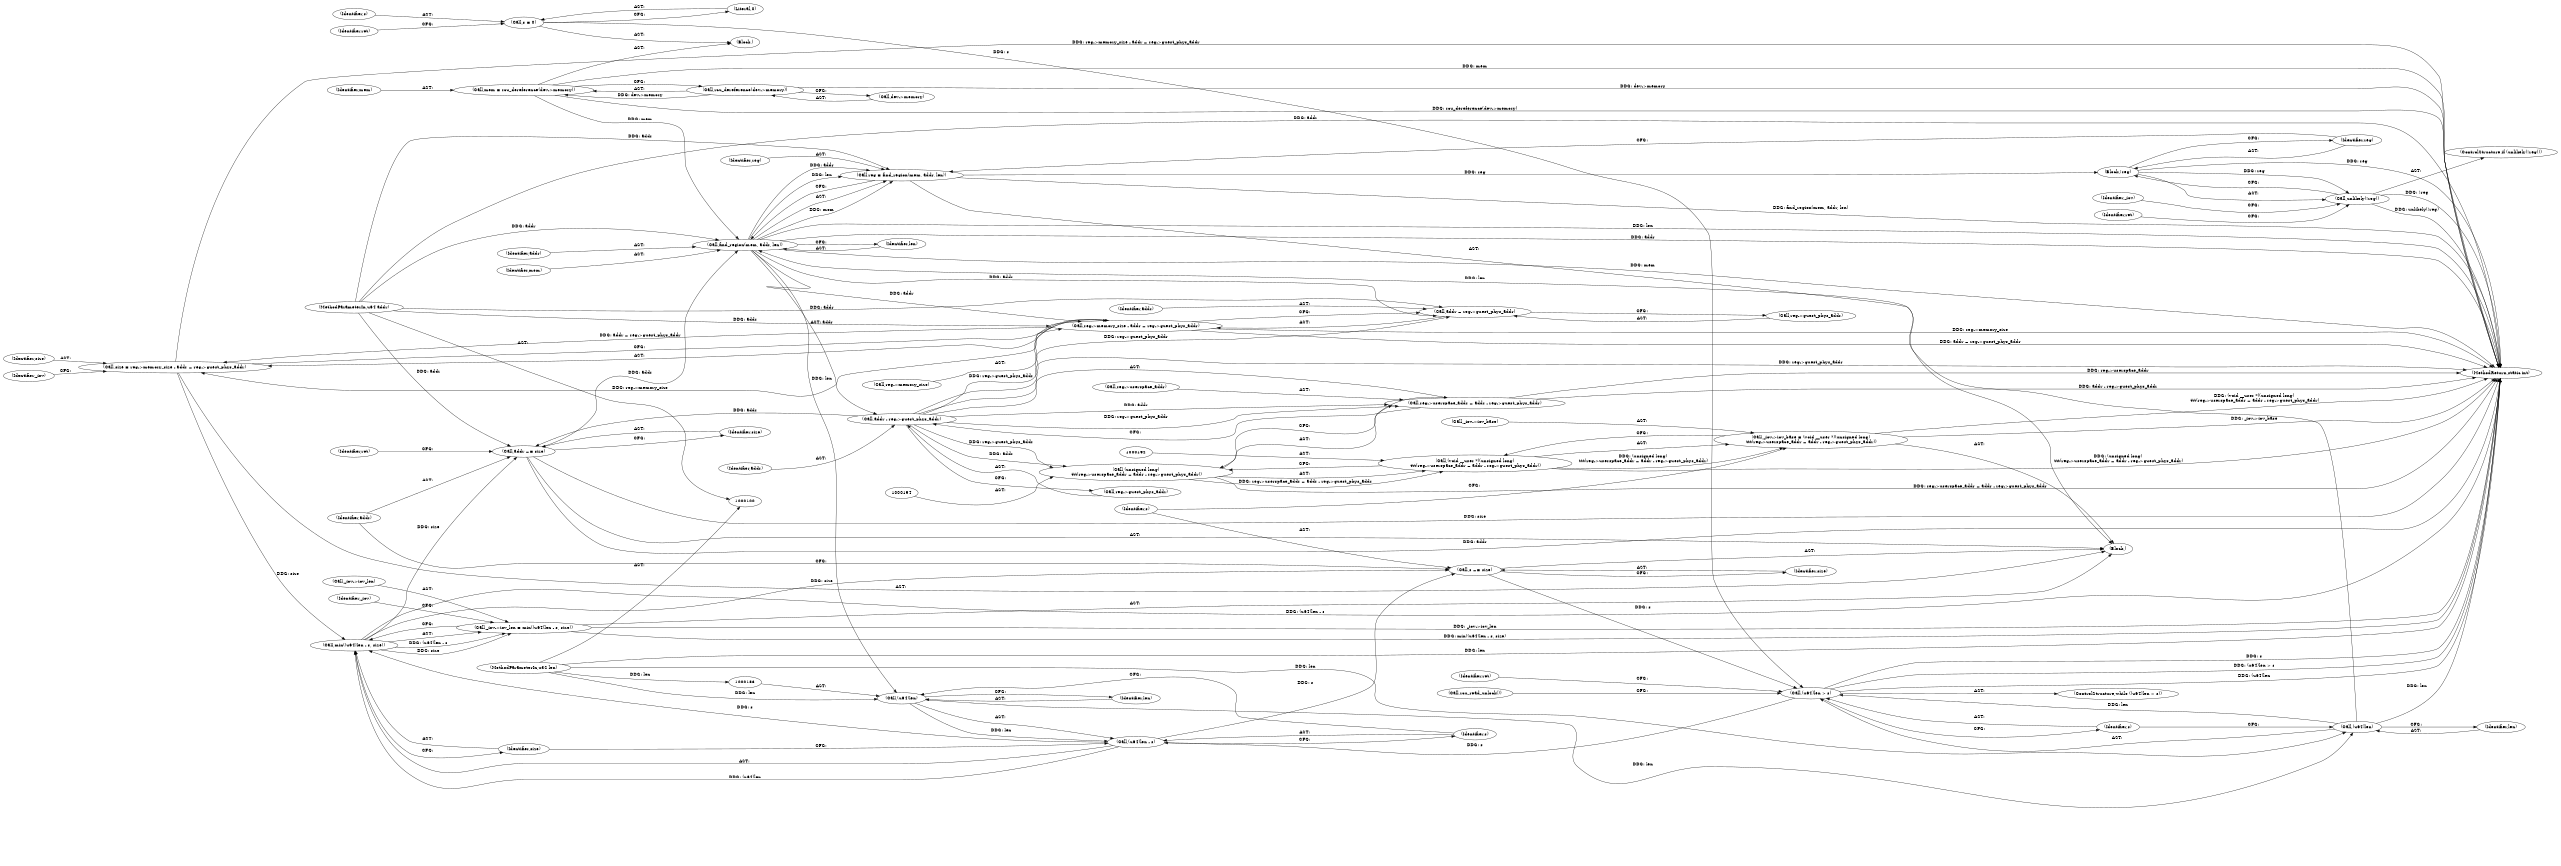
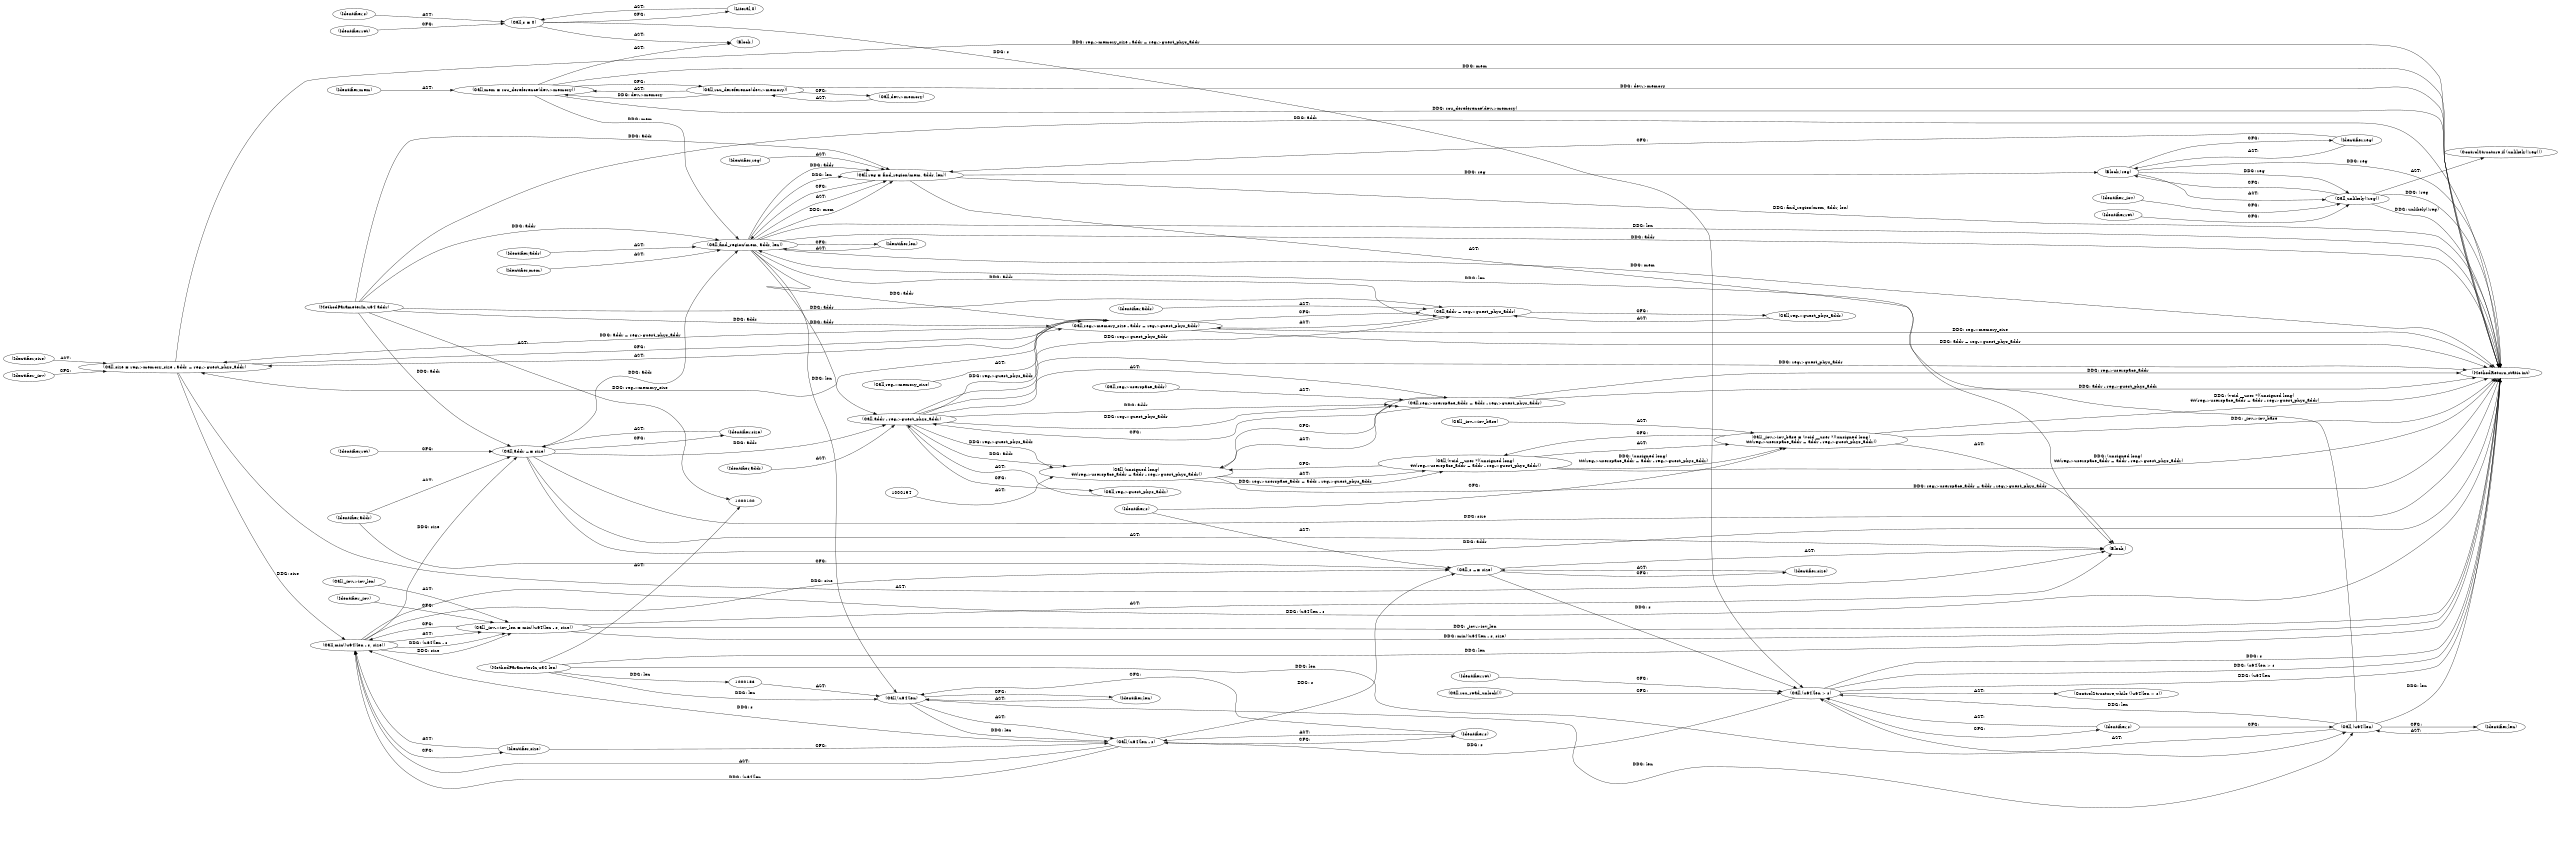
(822, 322) -> (822, 322)
(696, 415) -> (720, 453)
(1136, 452) -> none
